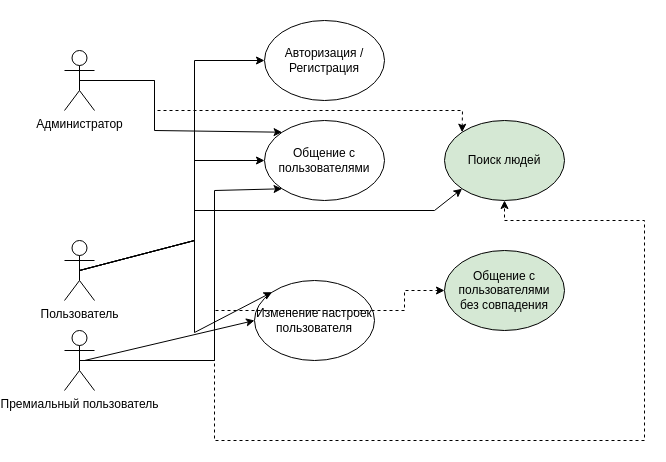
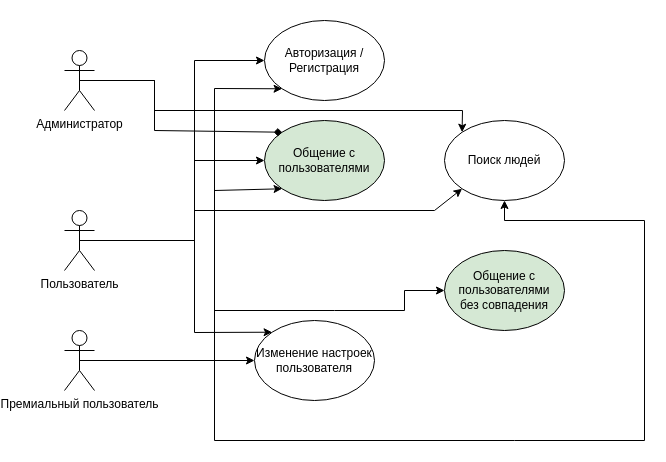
none -> (215, 109)
(316, 111) -> (316, 111)
(274, 132) -> (273, 132)
(325, 161) -> (325, 161)
(505, 161) -> (505, 161)
(80, 271) -> (80, 241)
(336, 311) -> (336, 311)
(315, 321) -> (315, 361)
(577, 441) -> (577, 441)
